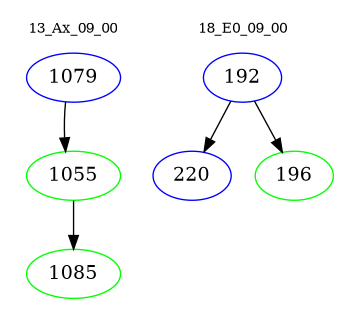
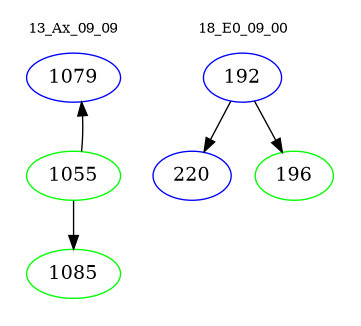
(74, 29) -> (74, 29)
(64, 120) -> (83, 134)
